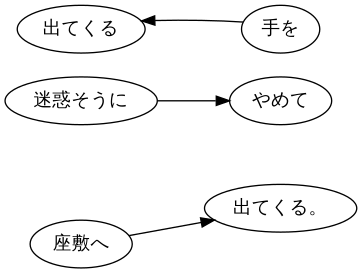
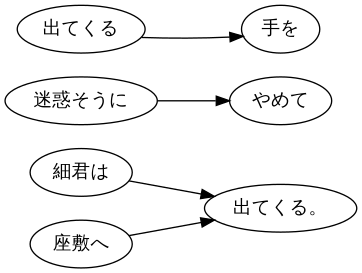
(199, 20) -> (186, 38)
none -> (81, 172)
